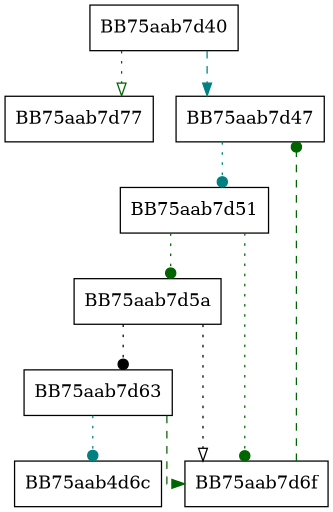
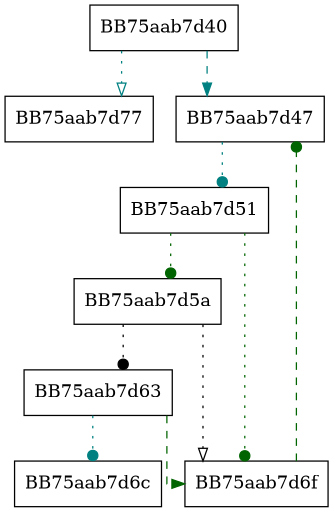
(122, 67) -> (122, 67)
(88, 484) -> (88, 484)
